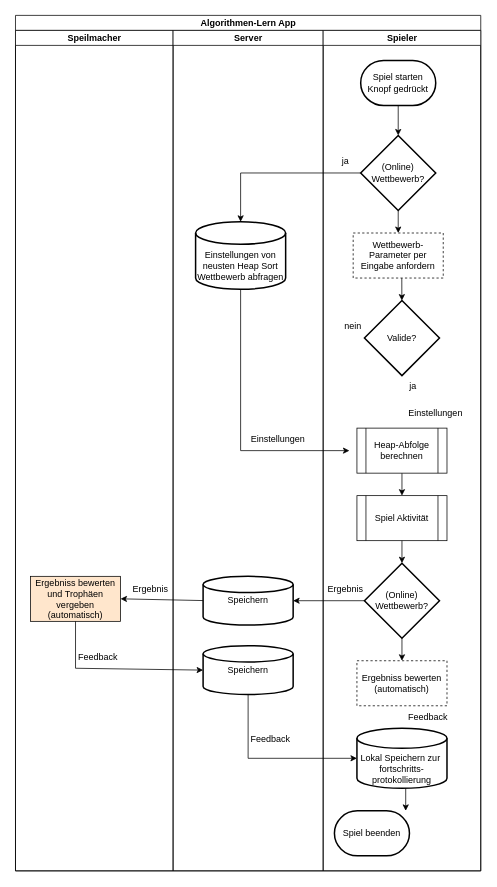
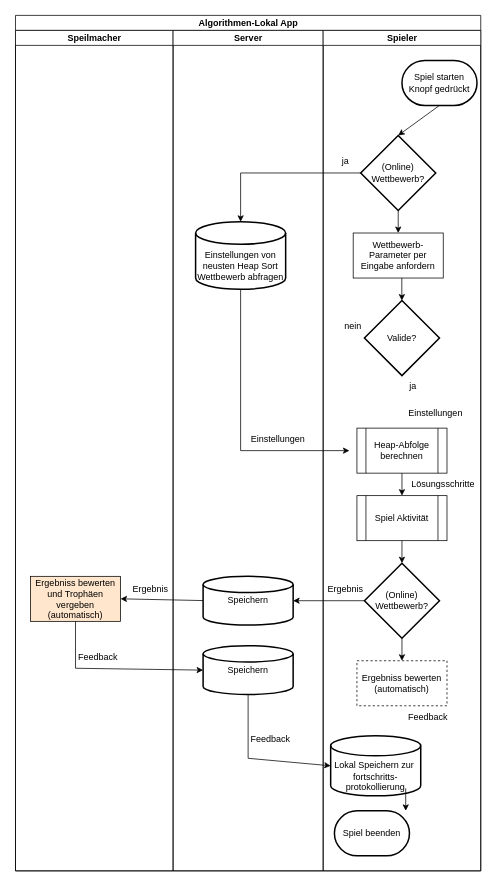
(248, 23) -> (248, 23)
(398, 83) -> (439, 83)
(398, 255) -> (398, 255)
none -> (443, 484)
(402, 758) -> (375, 765)
